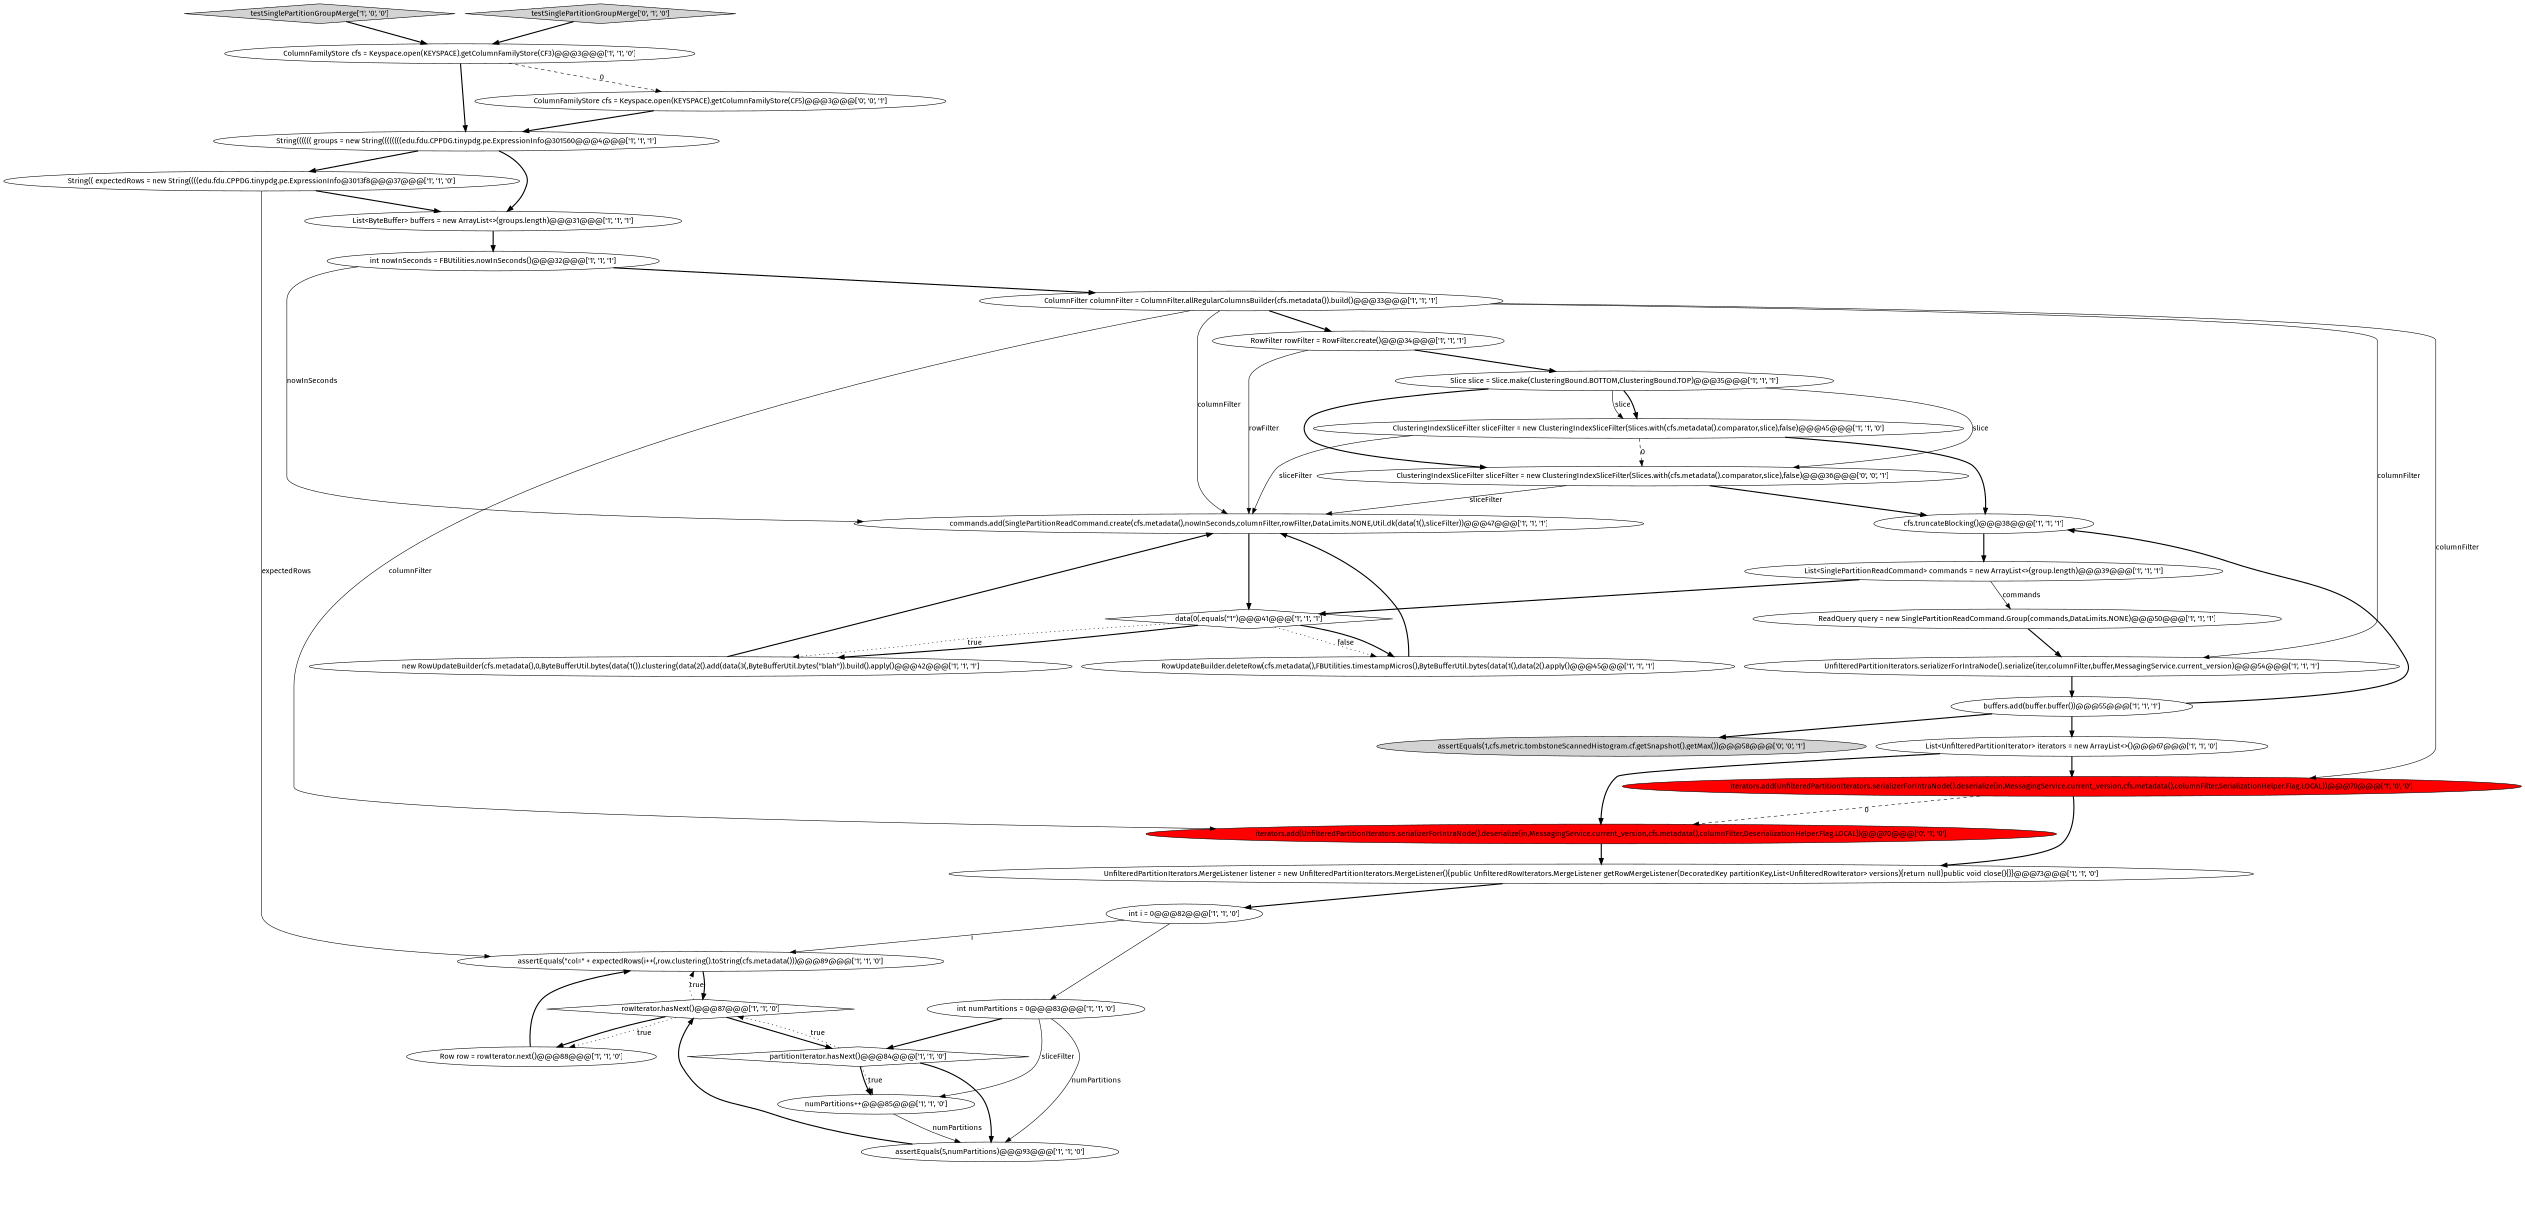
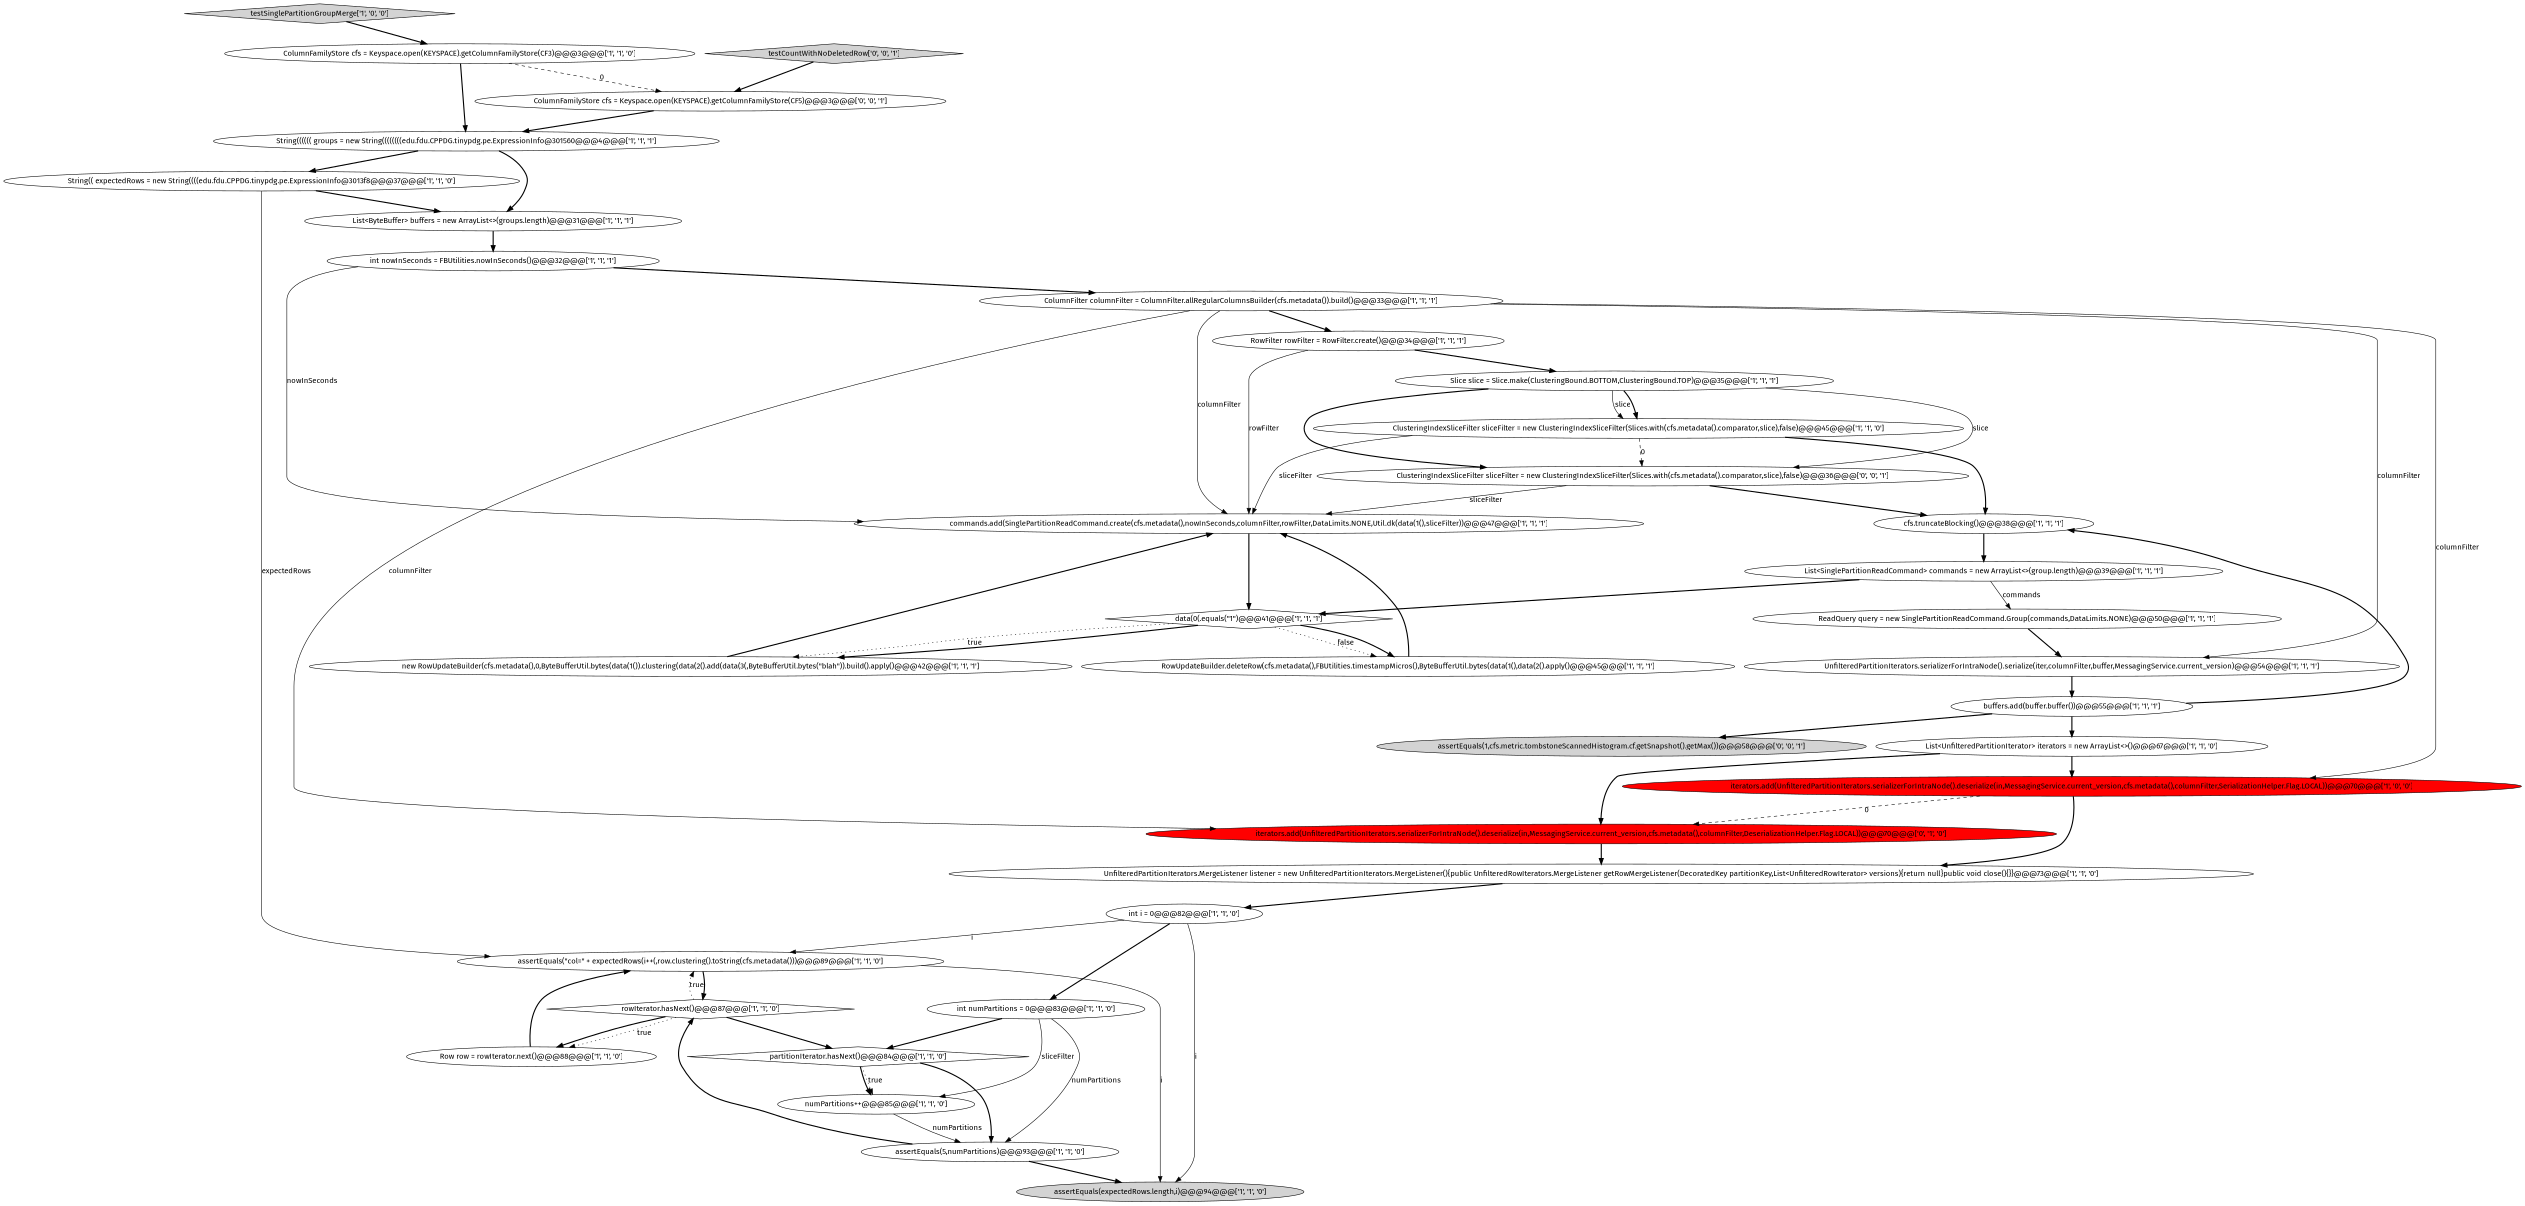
(600, 14) -> none
none -> (834, 54)
(1113, 960) -> (1113, 960)
(792, 1030) -> none
none -> (1160, 1192)
